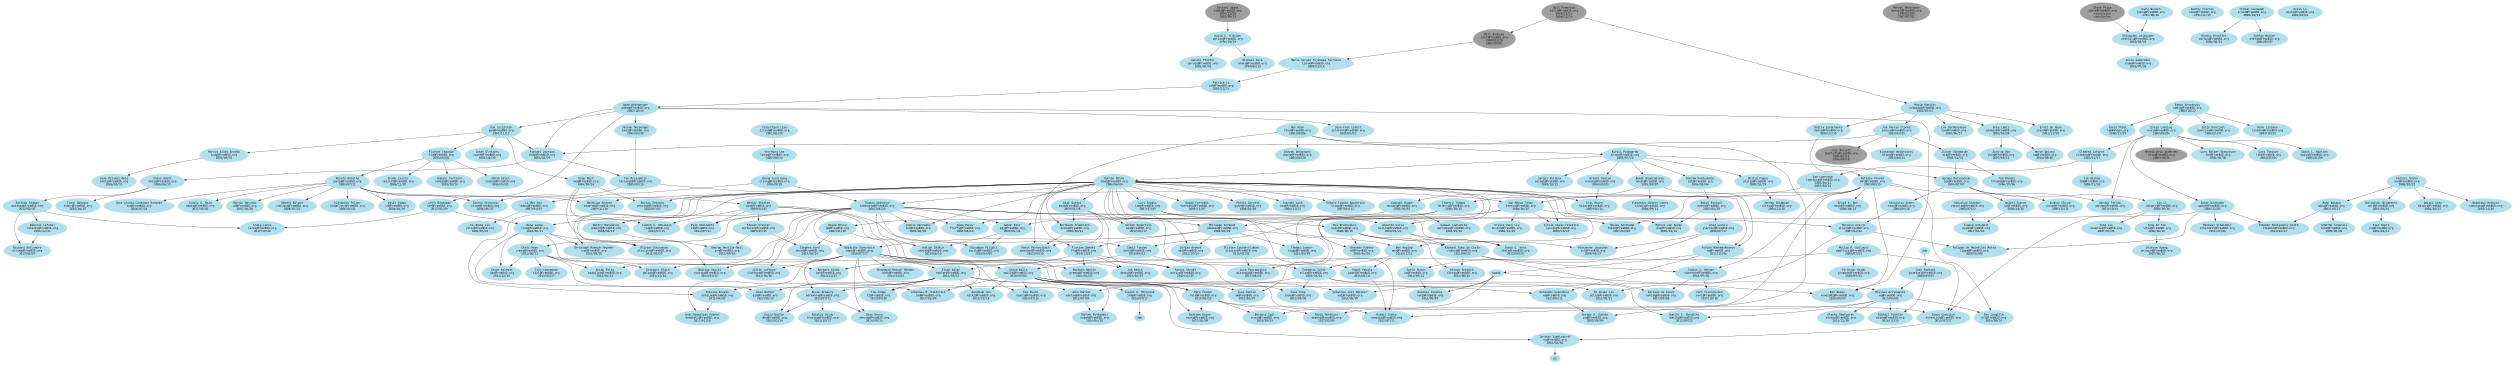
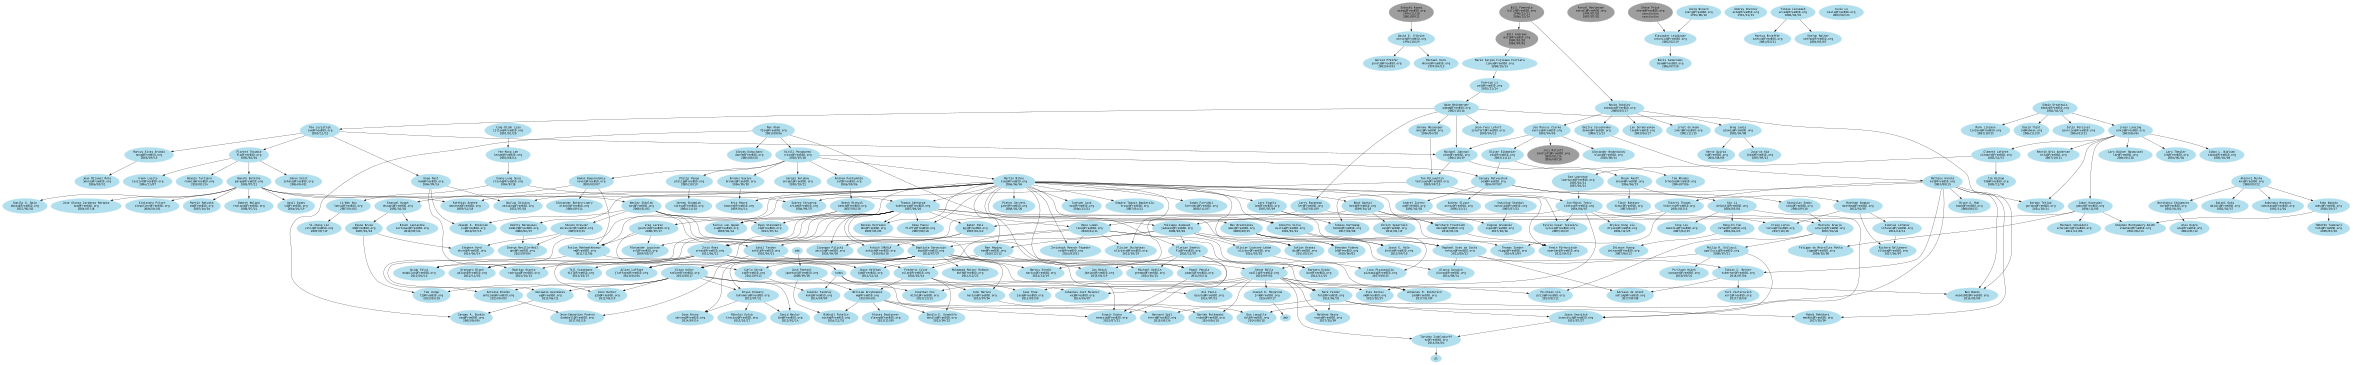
(487, 155) -> none
(2161, 155) -> (2054, 155)
(1454, 228) -> (412, 228)
